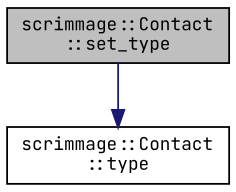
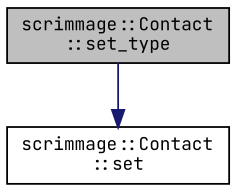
(118, 155) -> (118, 155)
